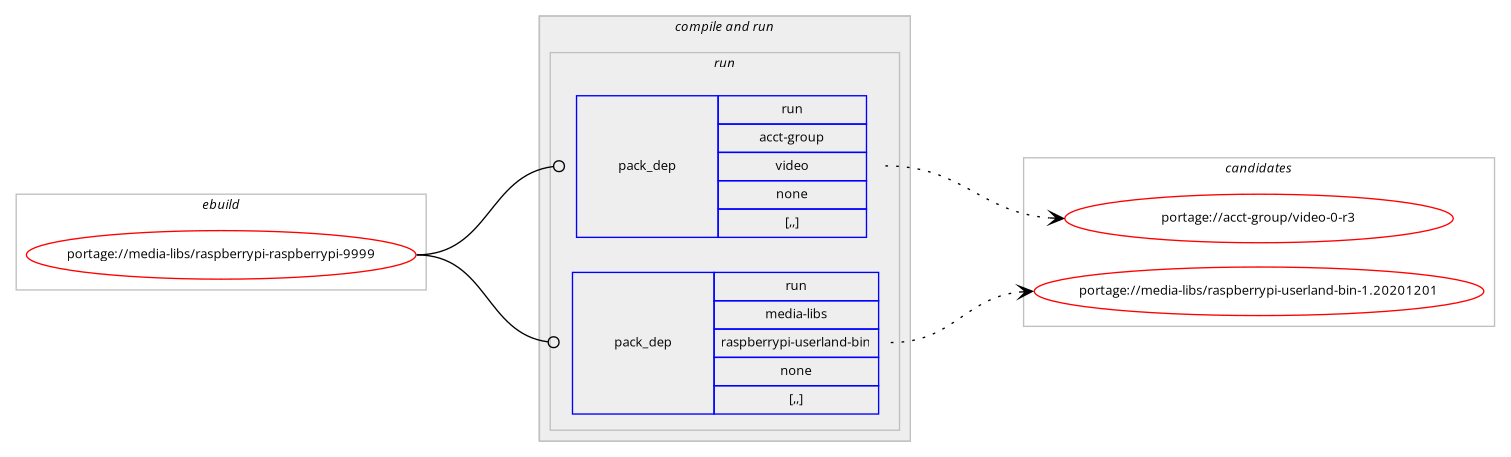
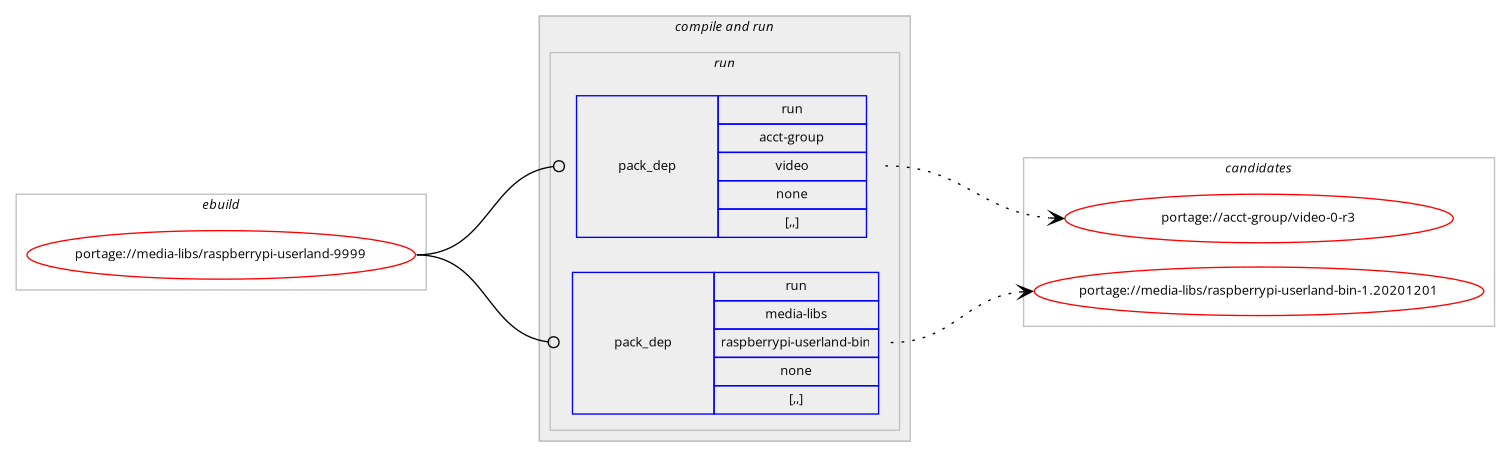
(221, 255) -> (221, 255)
